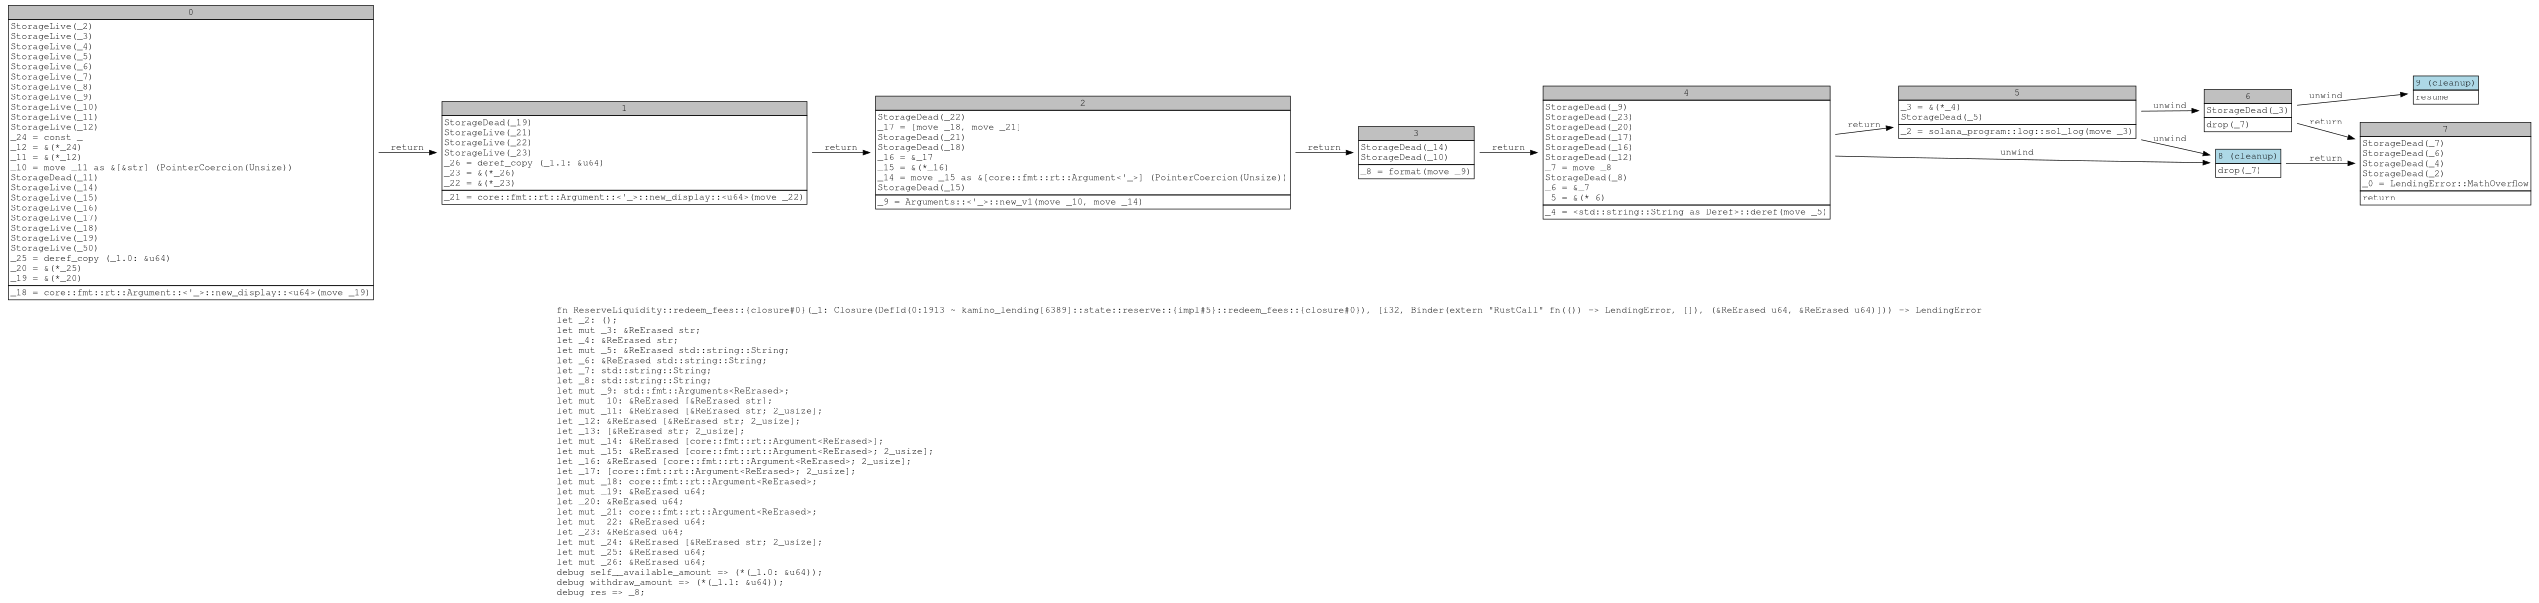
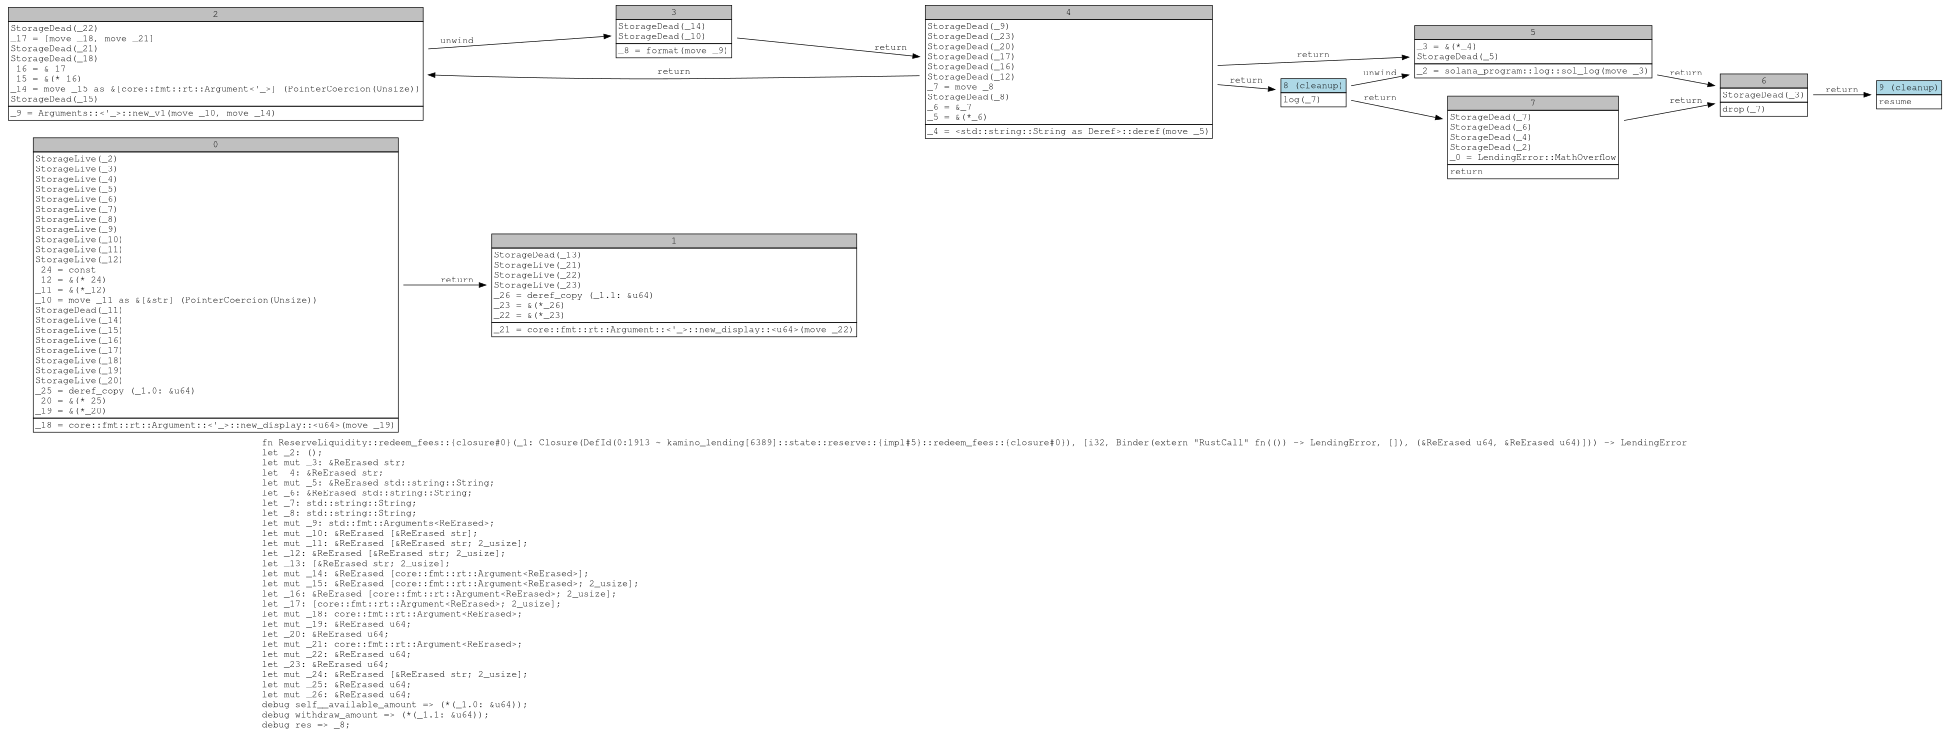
(2326, 96) -> (1842, 90)
(2170, 106) -> (1686, 73)
(489, 122) -> (538, 255)
(2323, 130) -> (1666, 113)
(2172, 147) -> (1377, 81)
(1324, 148) -> (457, 41)
(2017, 152) -> (1246, 80)
(838, 153) -> (677, 79)
(2240, 170) -> (1302, 99)
(55, 248) -> (80, 380)
